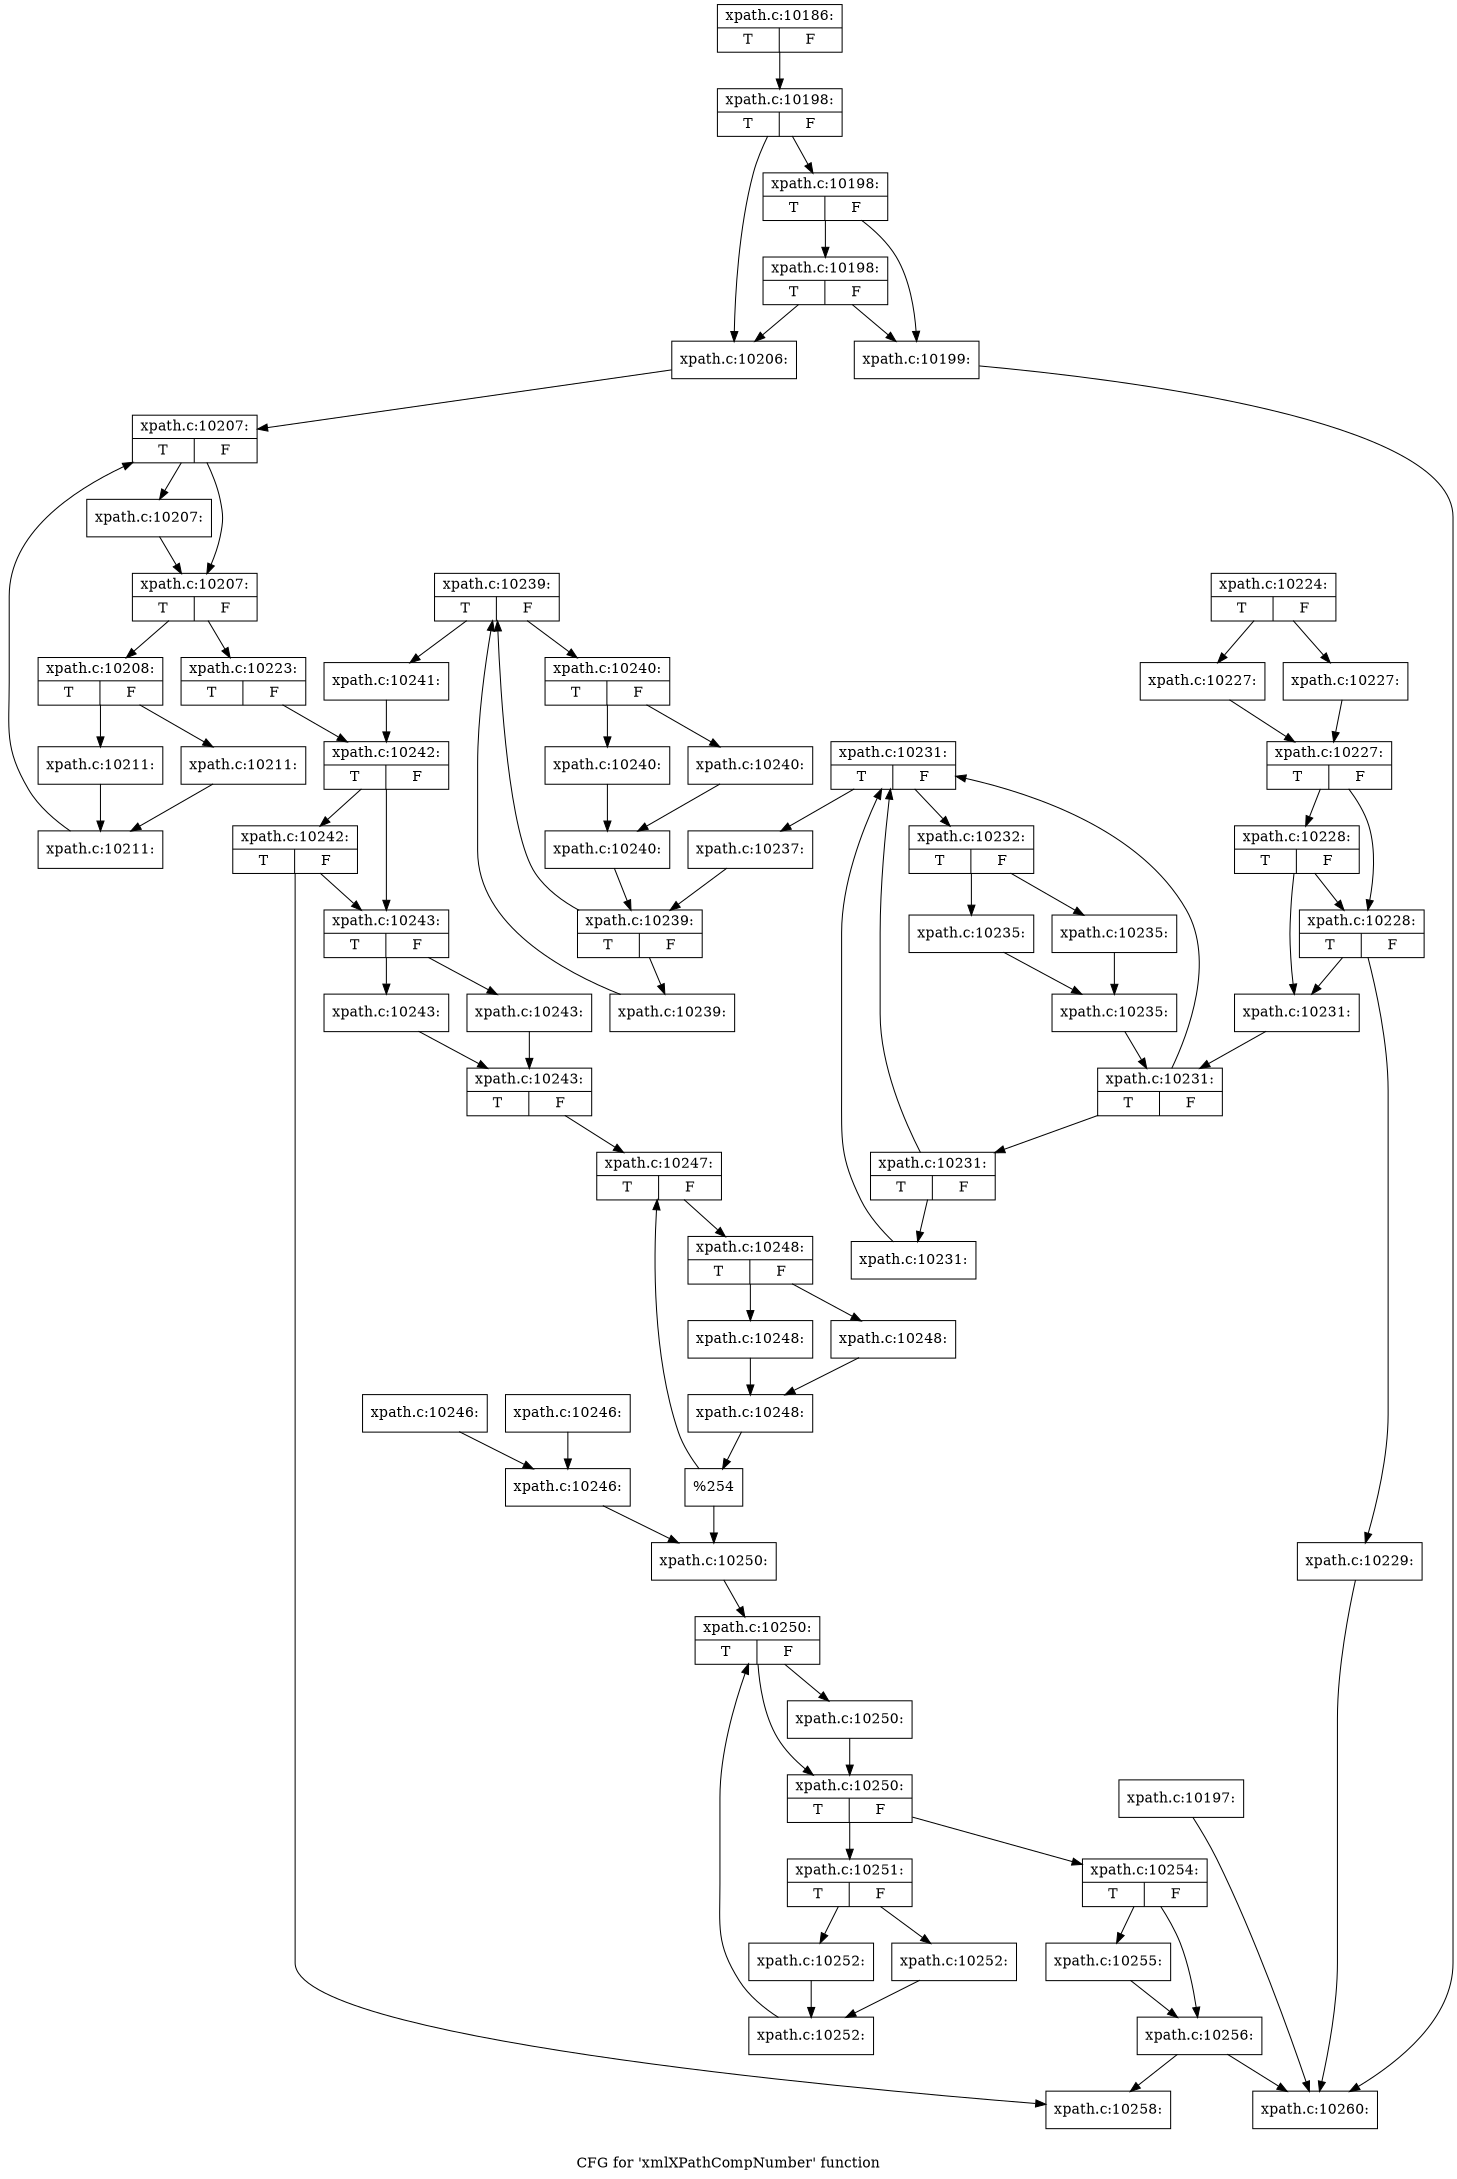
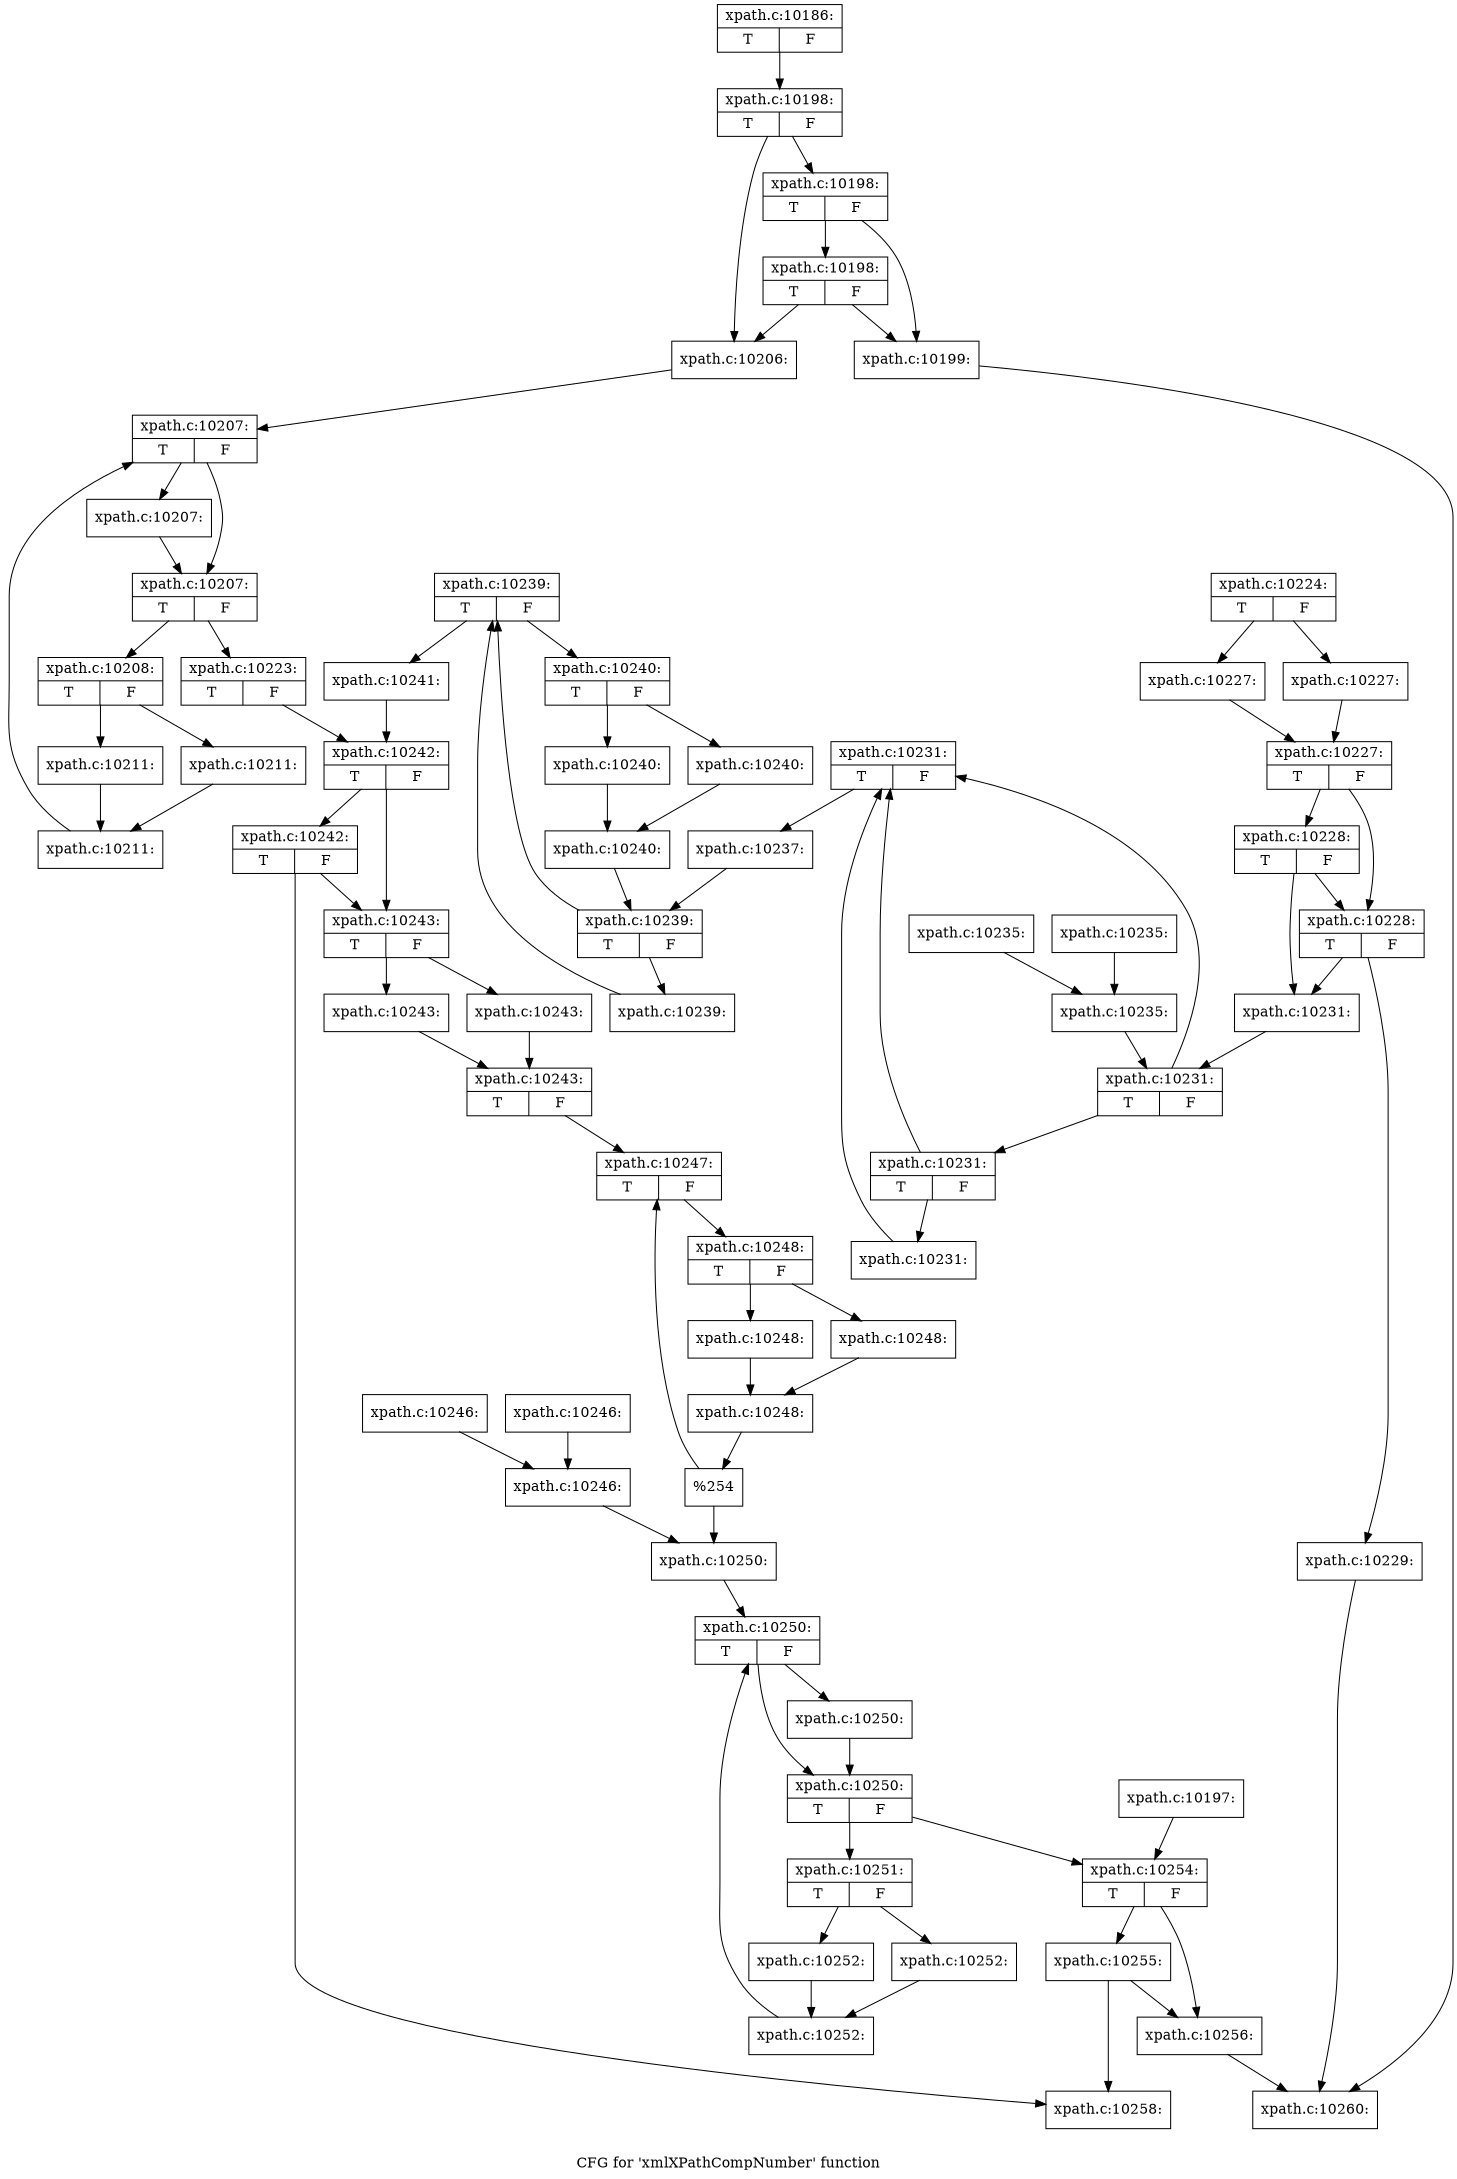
(971, 850) -> none
(1256, 1947) -> (1166, 1833)
(1158, 2070) -> (1108, 2031)
